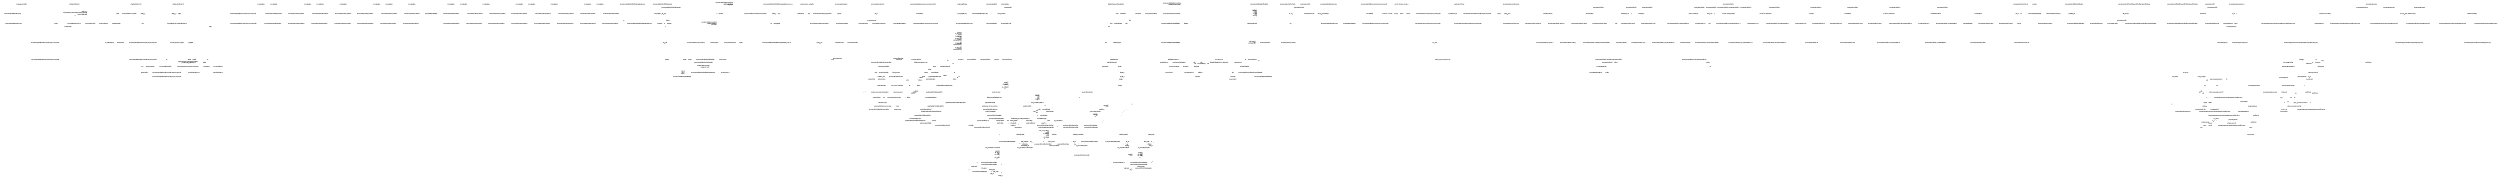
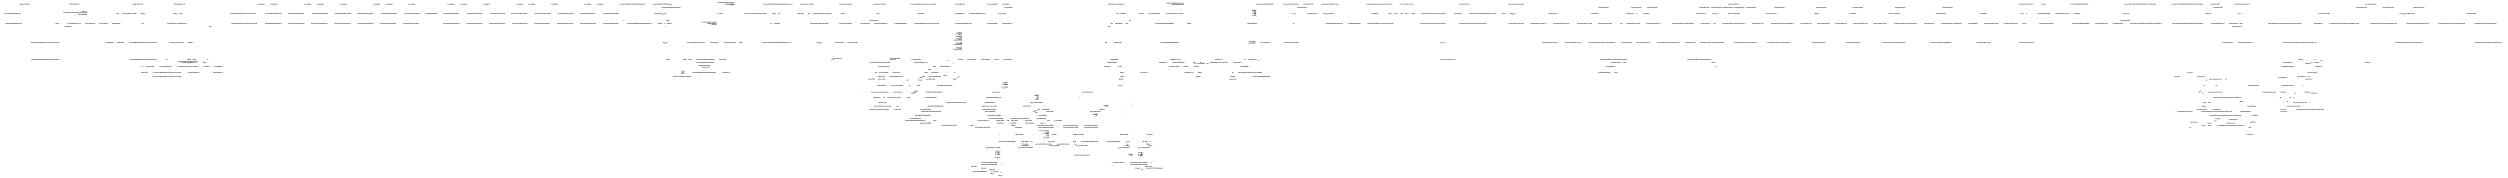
(2244, 102) -> (2242, 102)
